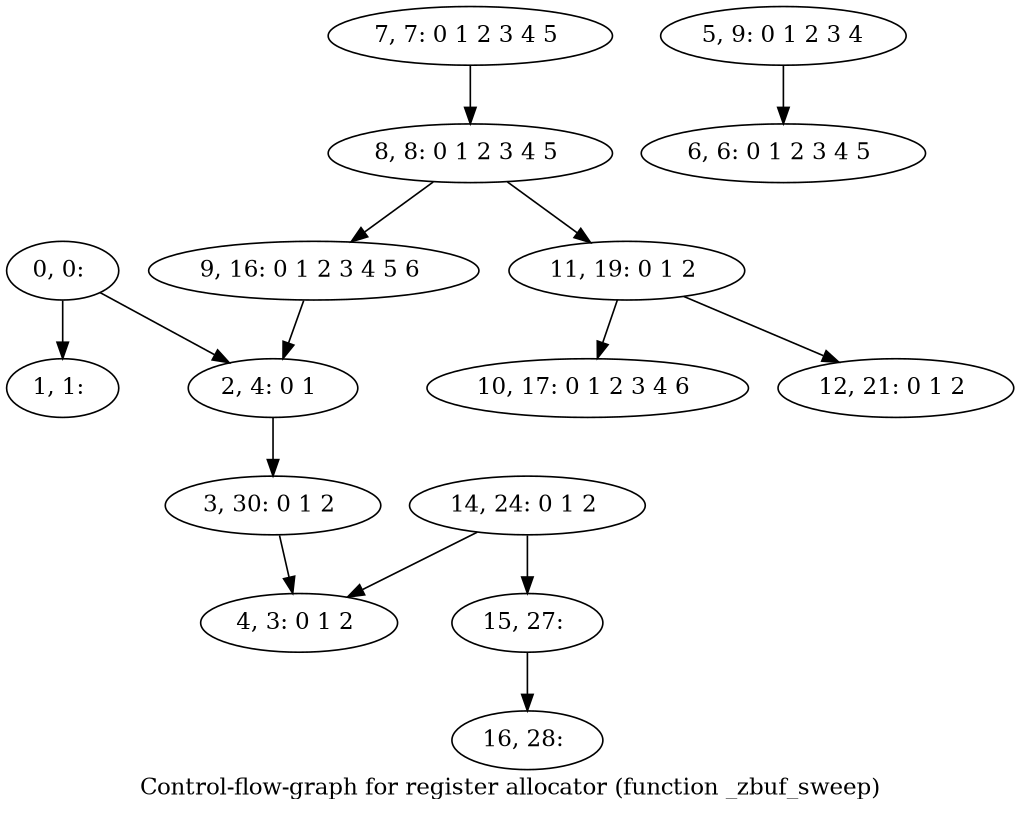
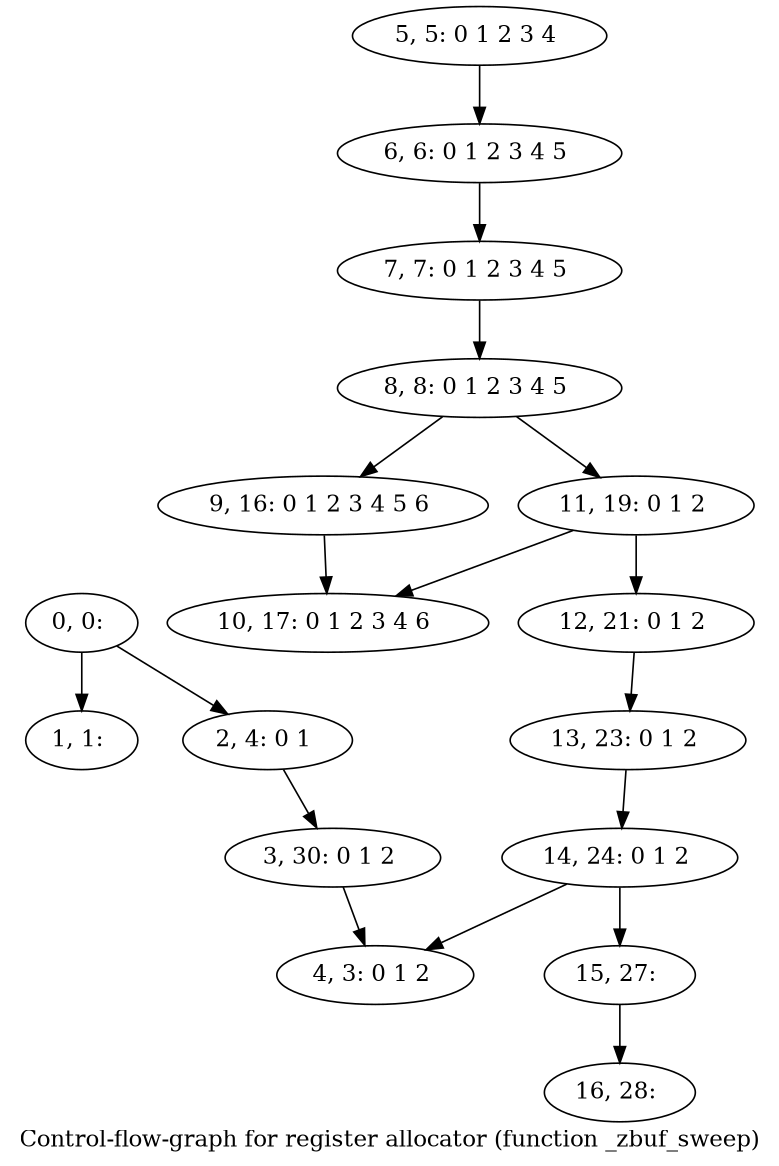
(783, 36) -> (480, 36)
none -> (480, 204)
(296, 322) -> (325, 556)
none -> (628, 740)
